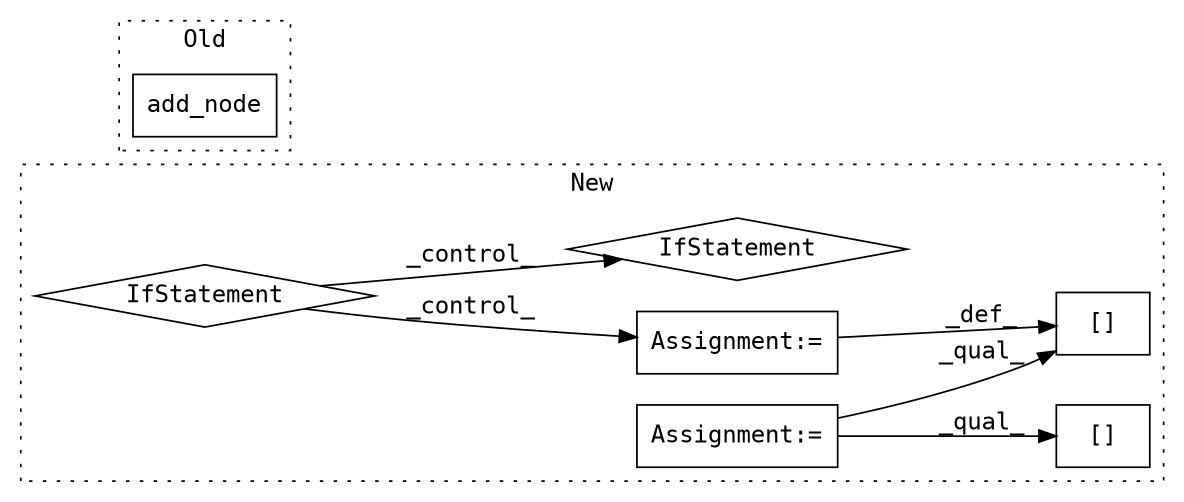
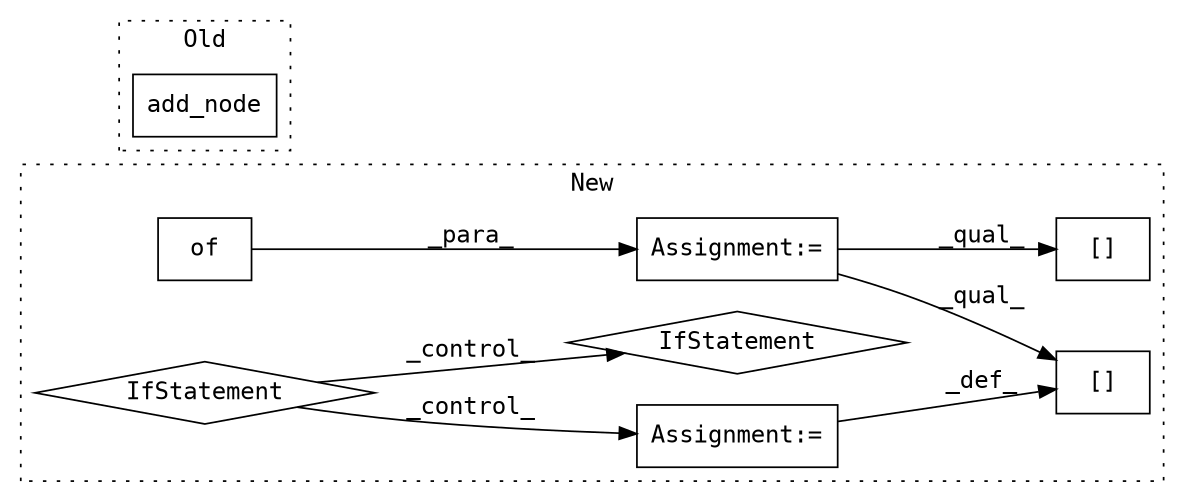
none -> (205, 249)
